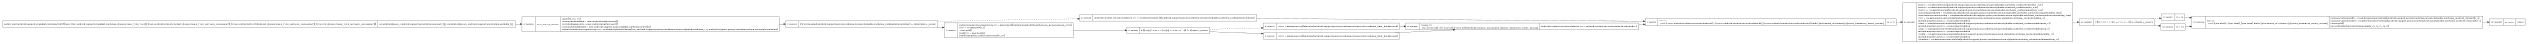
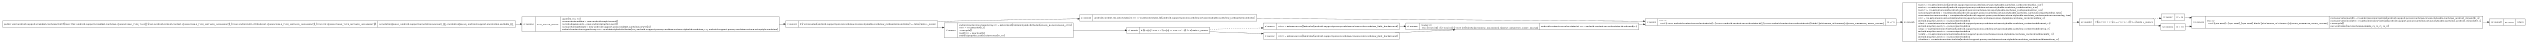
(1008, 20) -> (1008, 20)
